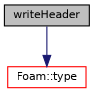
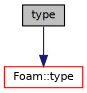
(47, 15) -> (44, 15)
